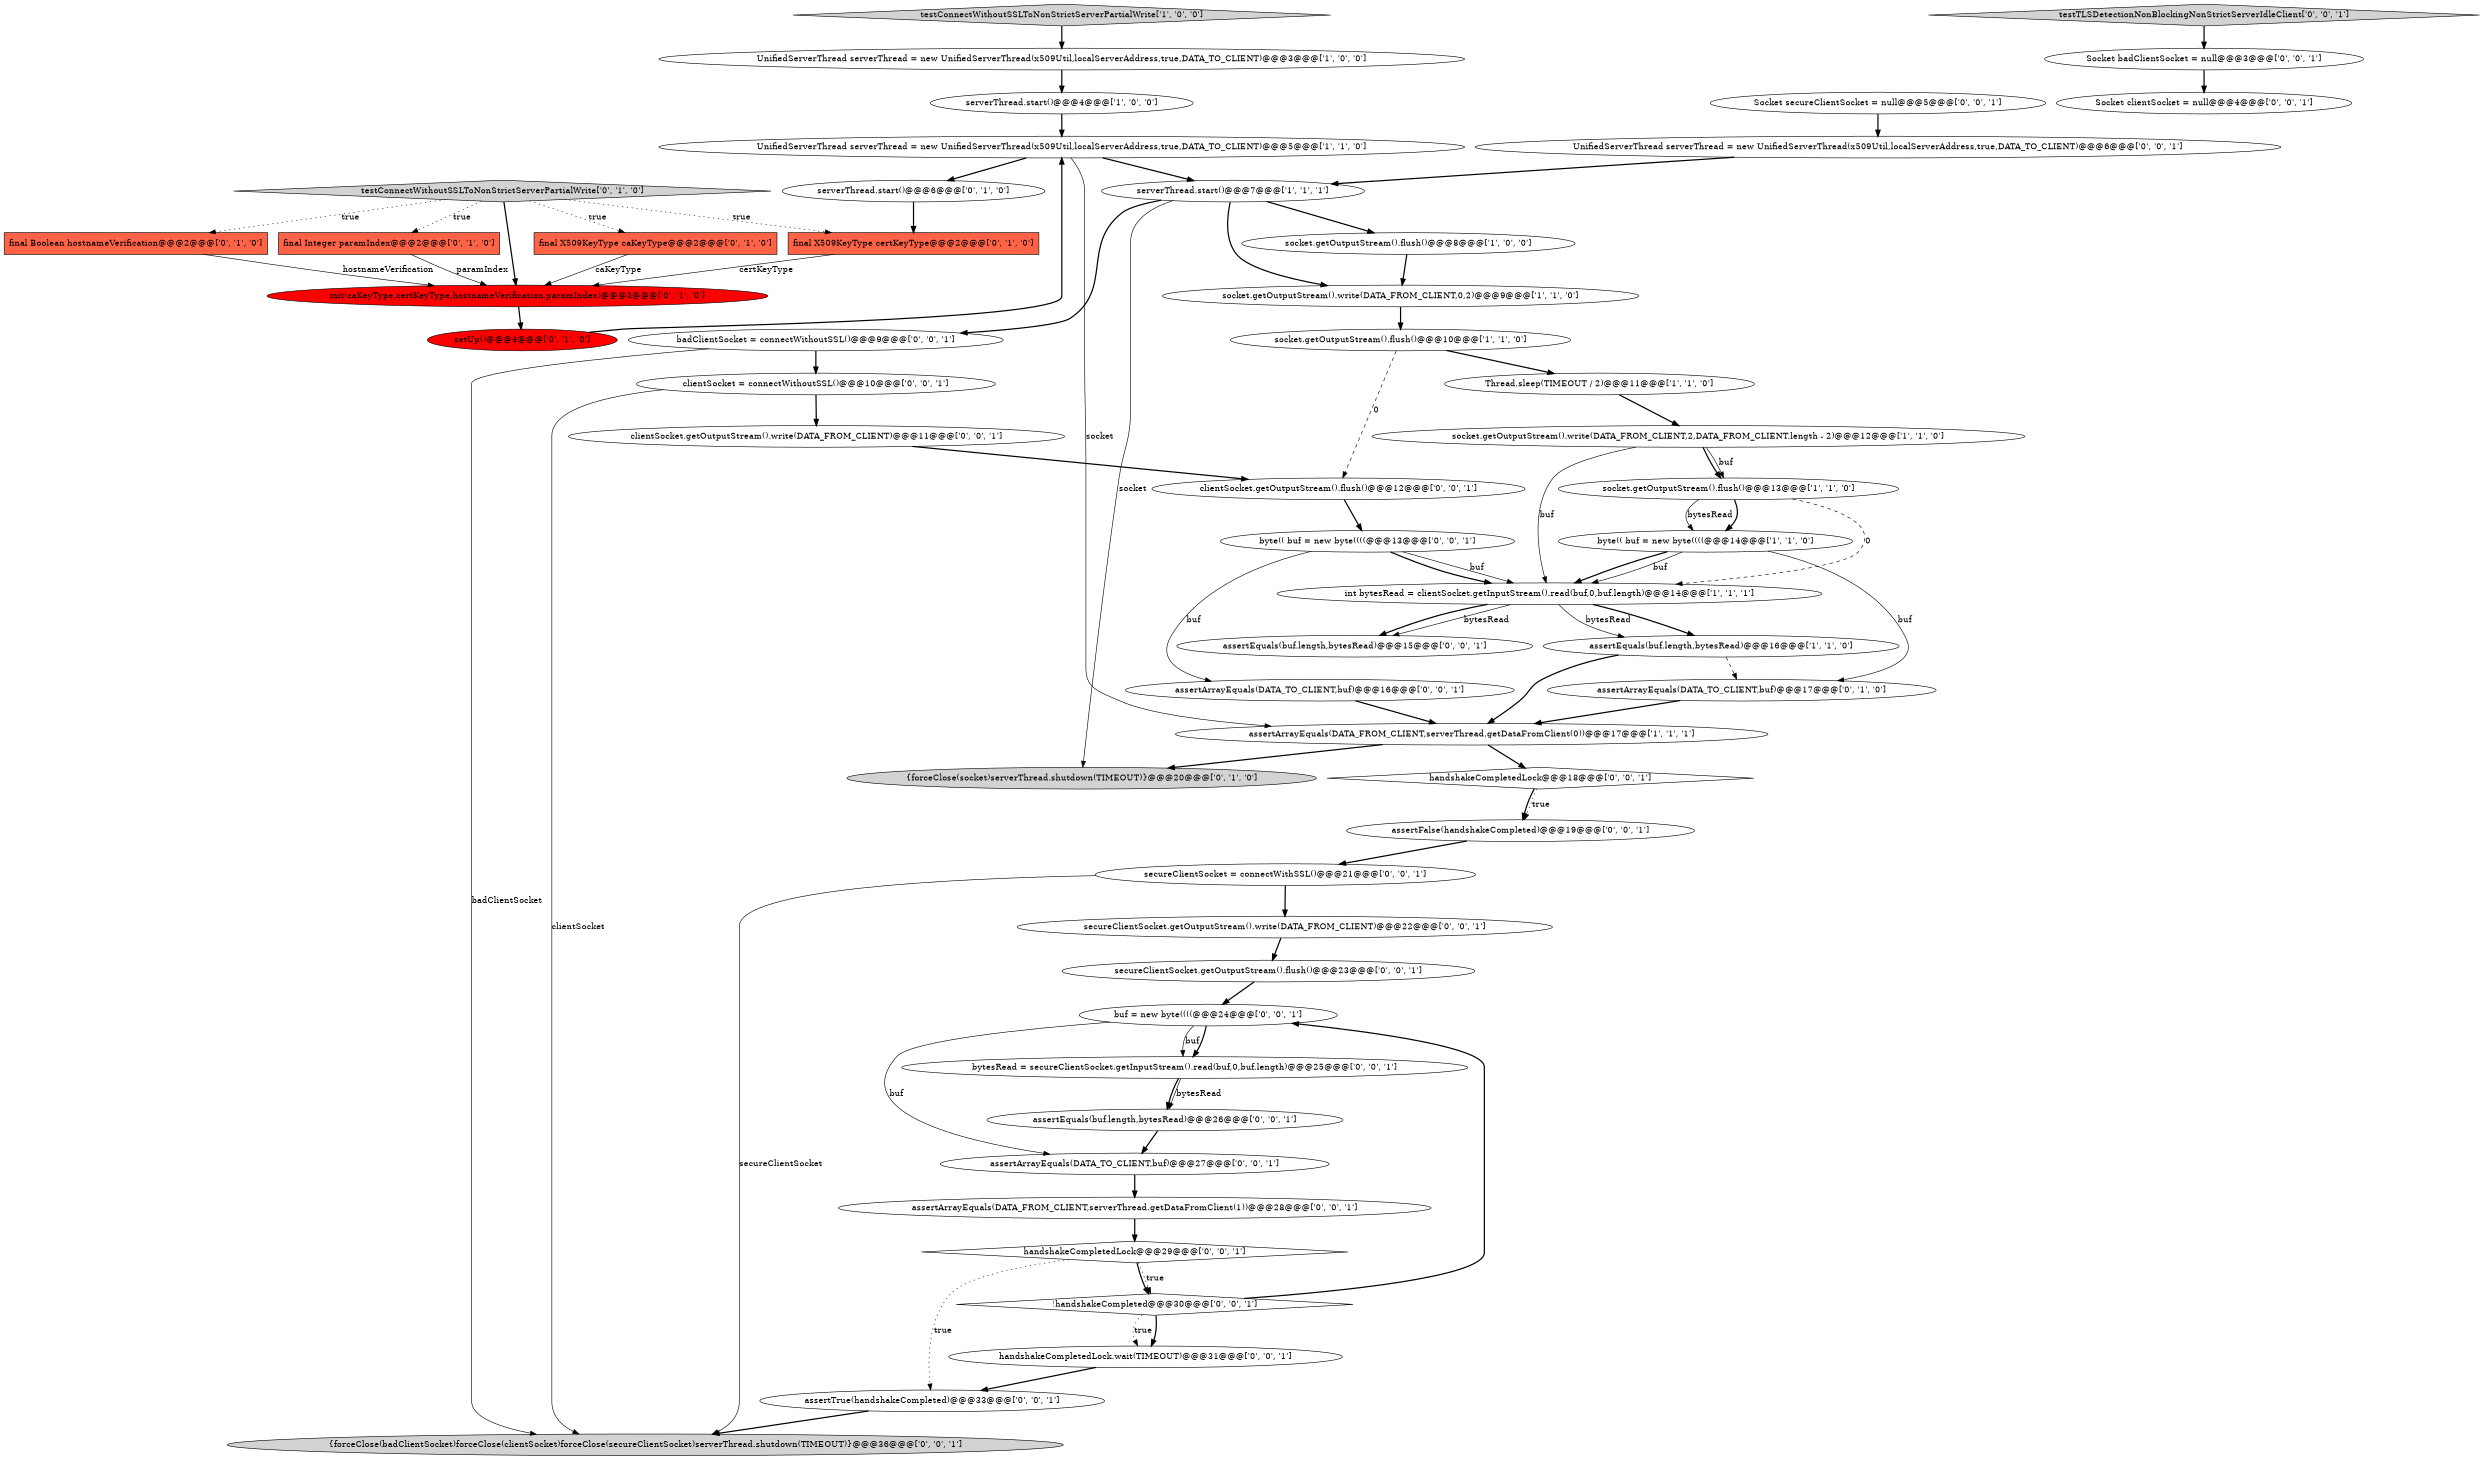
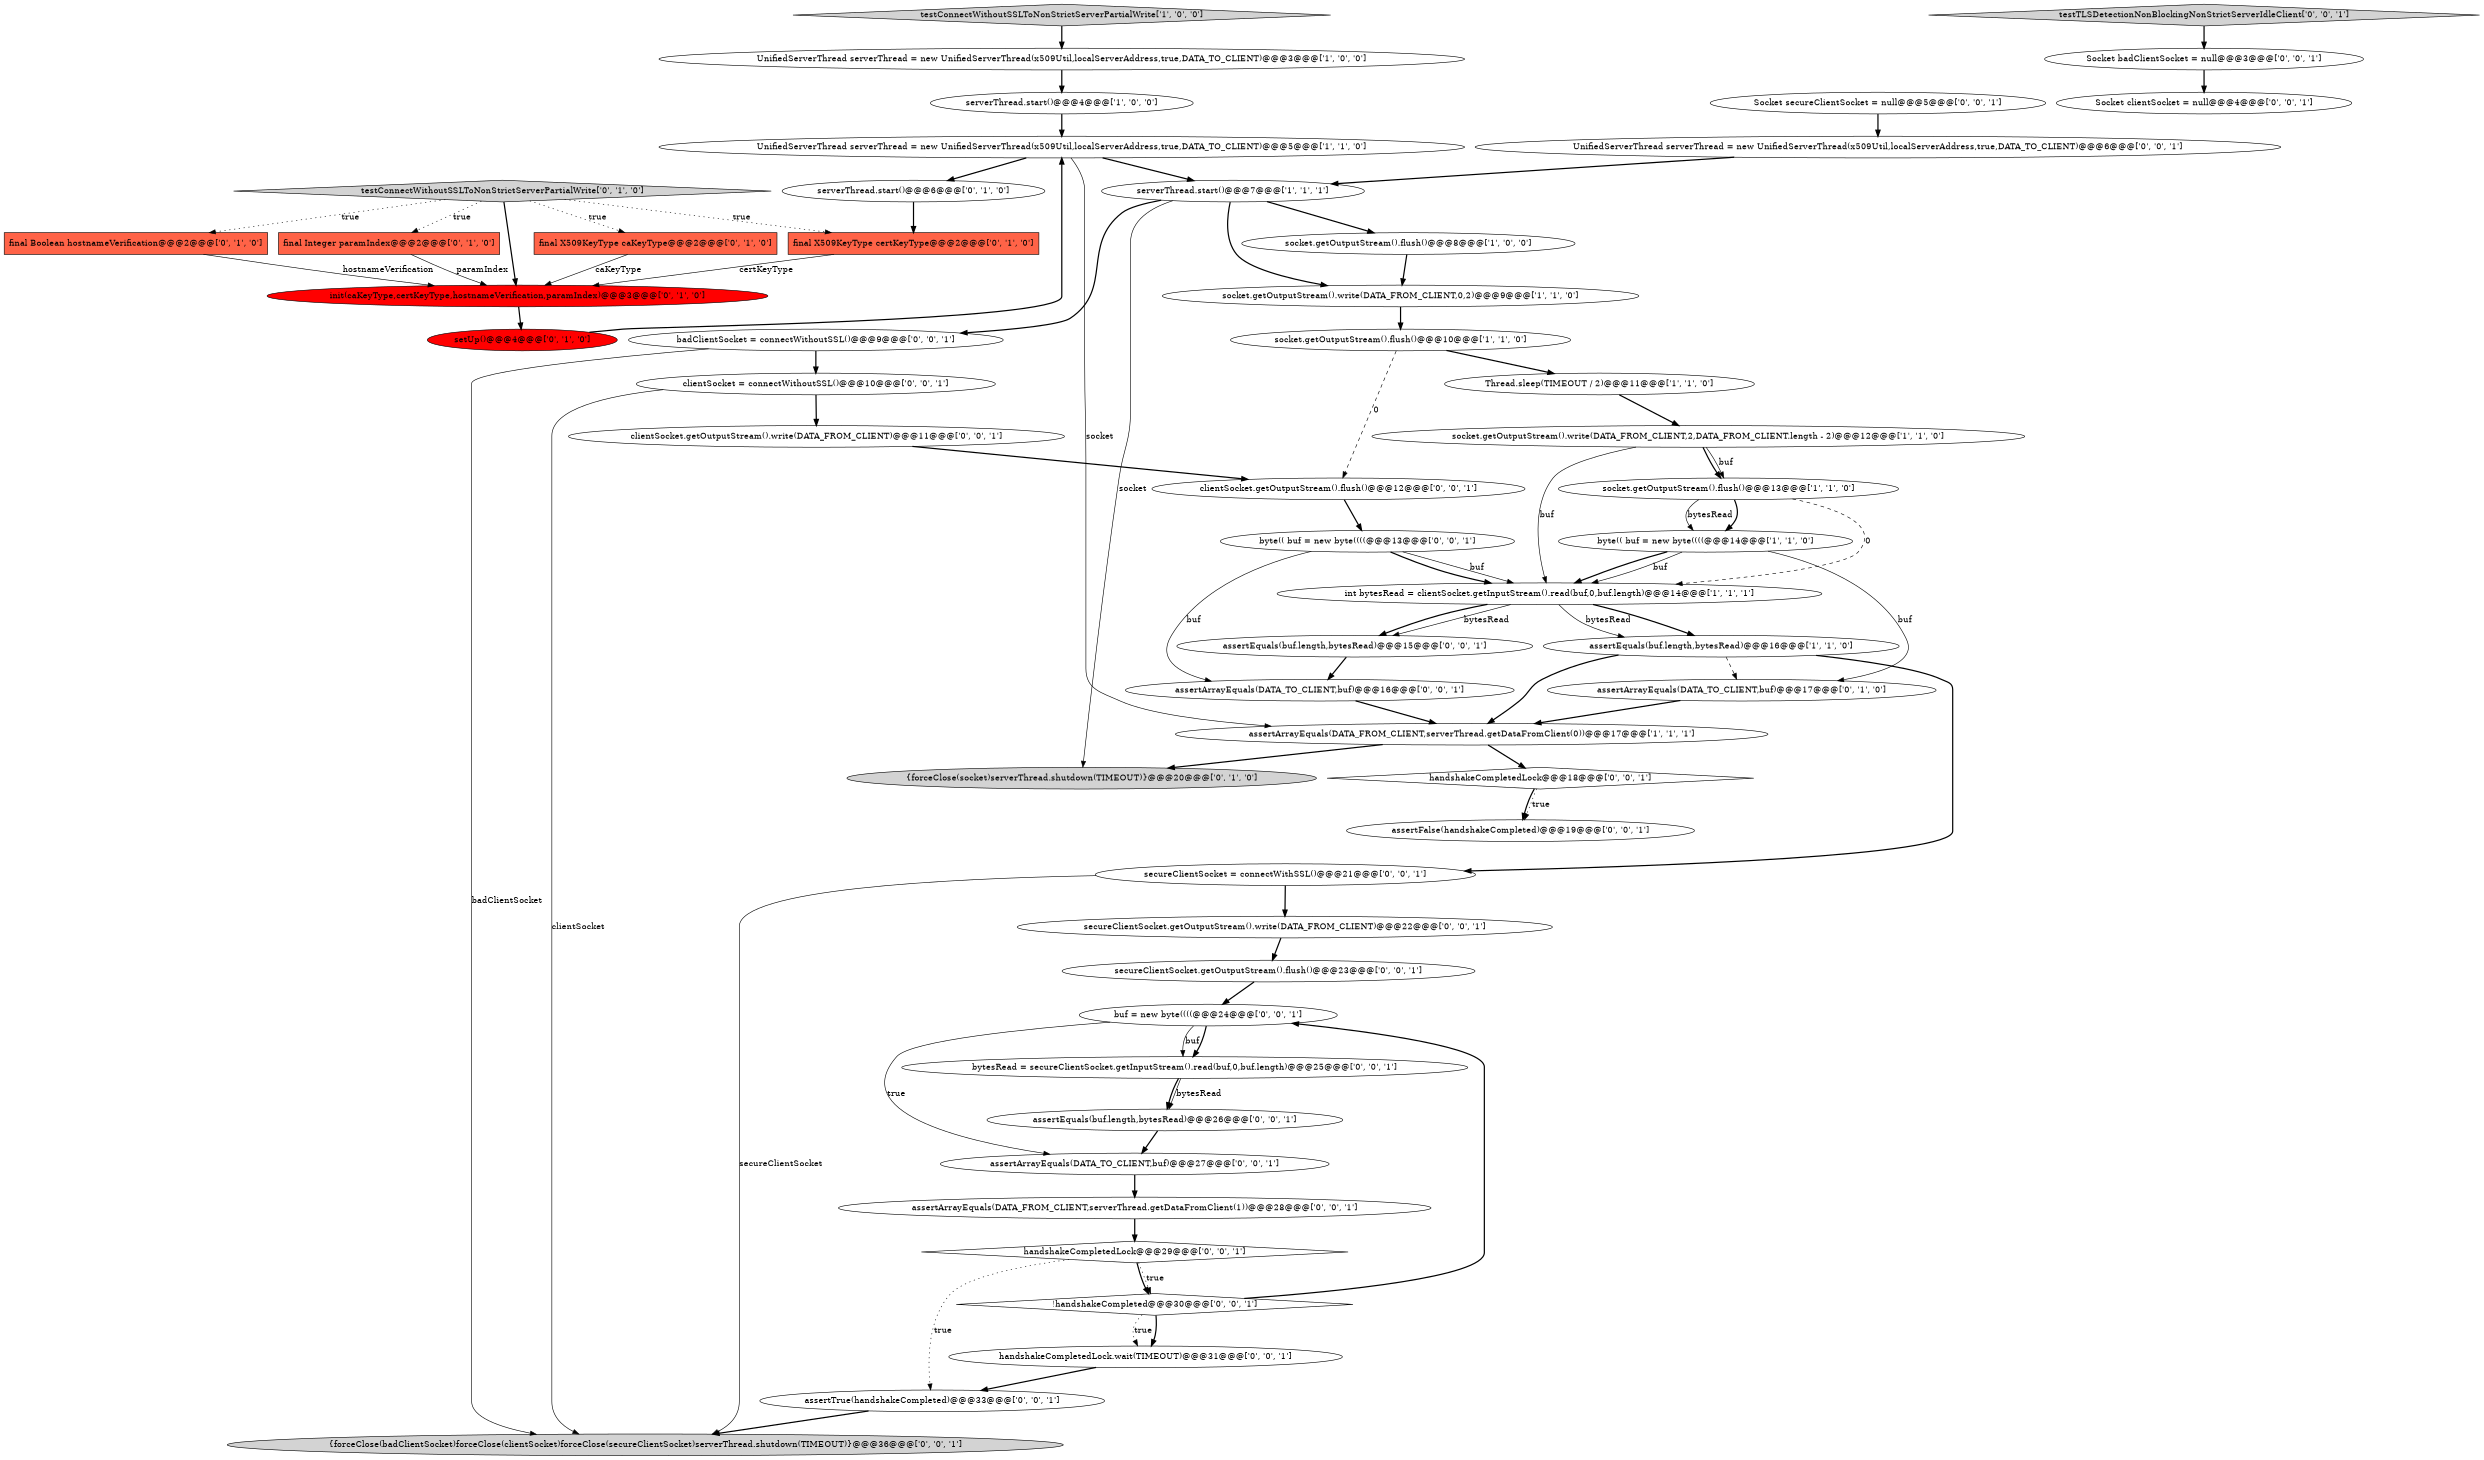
none -> (1339, 666)
(1406, 852) -> (1856, 853)
(897, 1094) -> (897, 1094)
